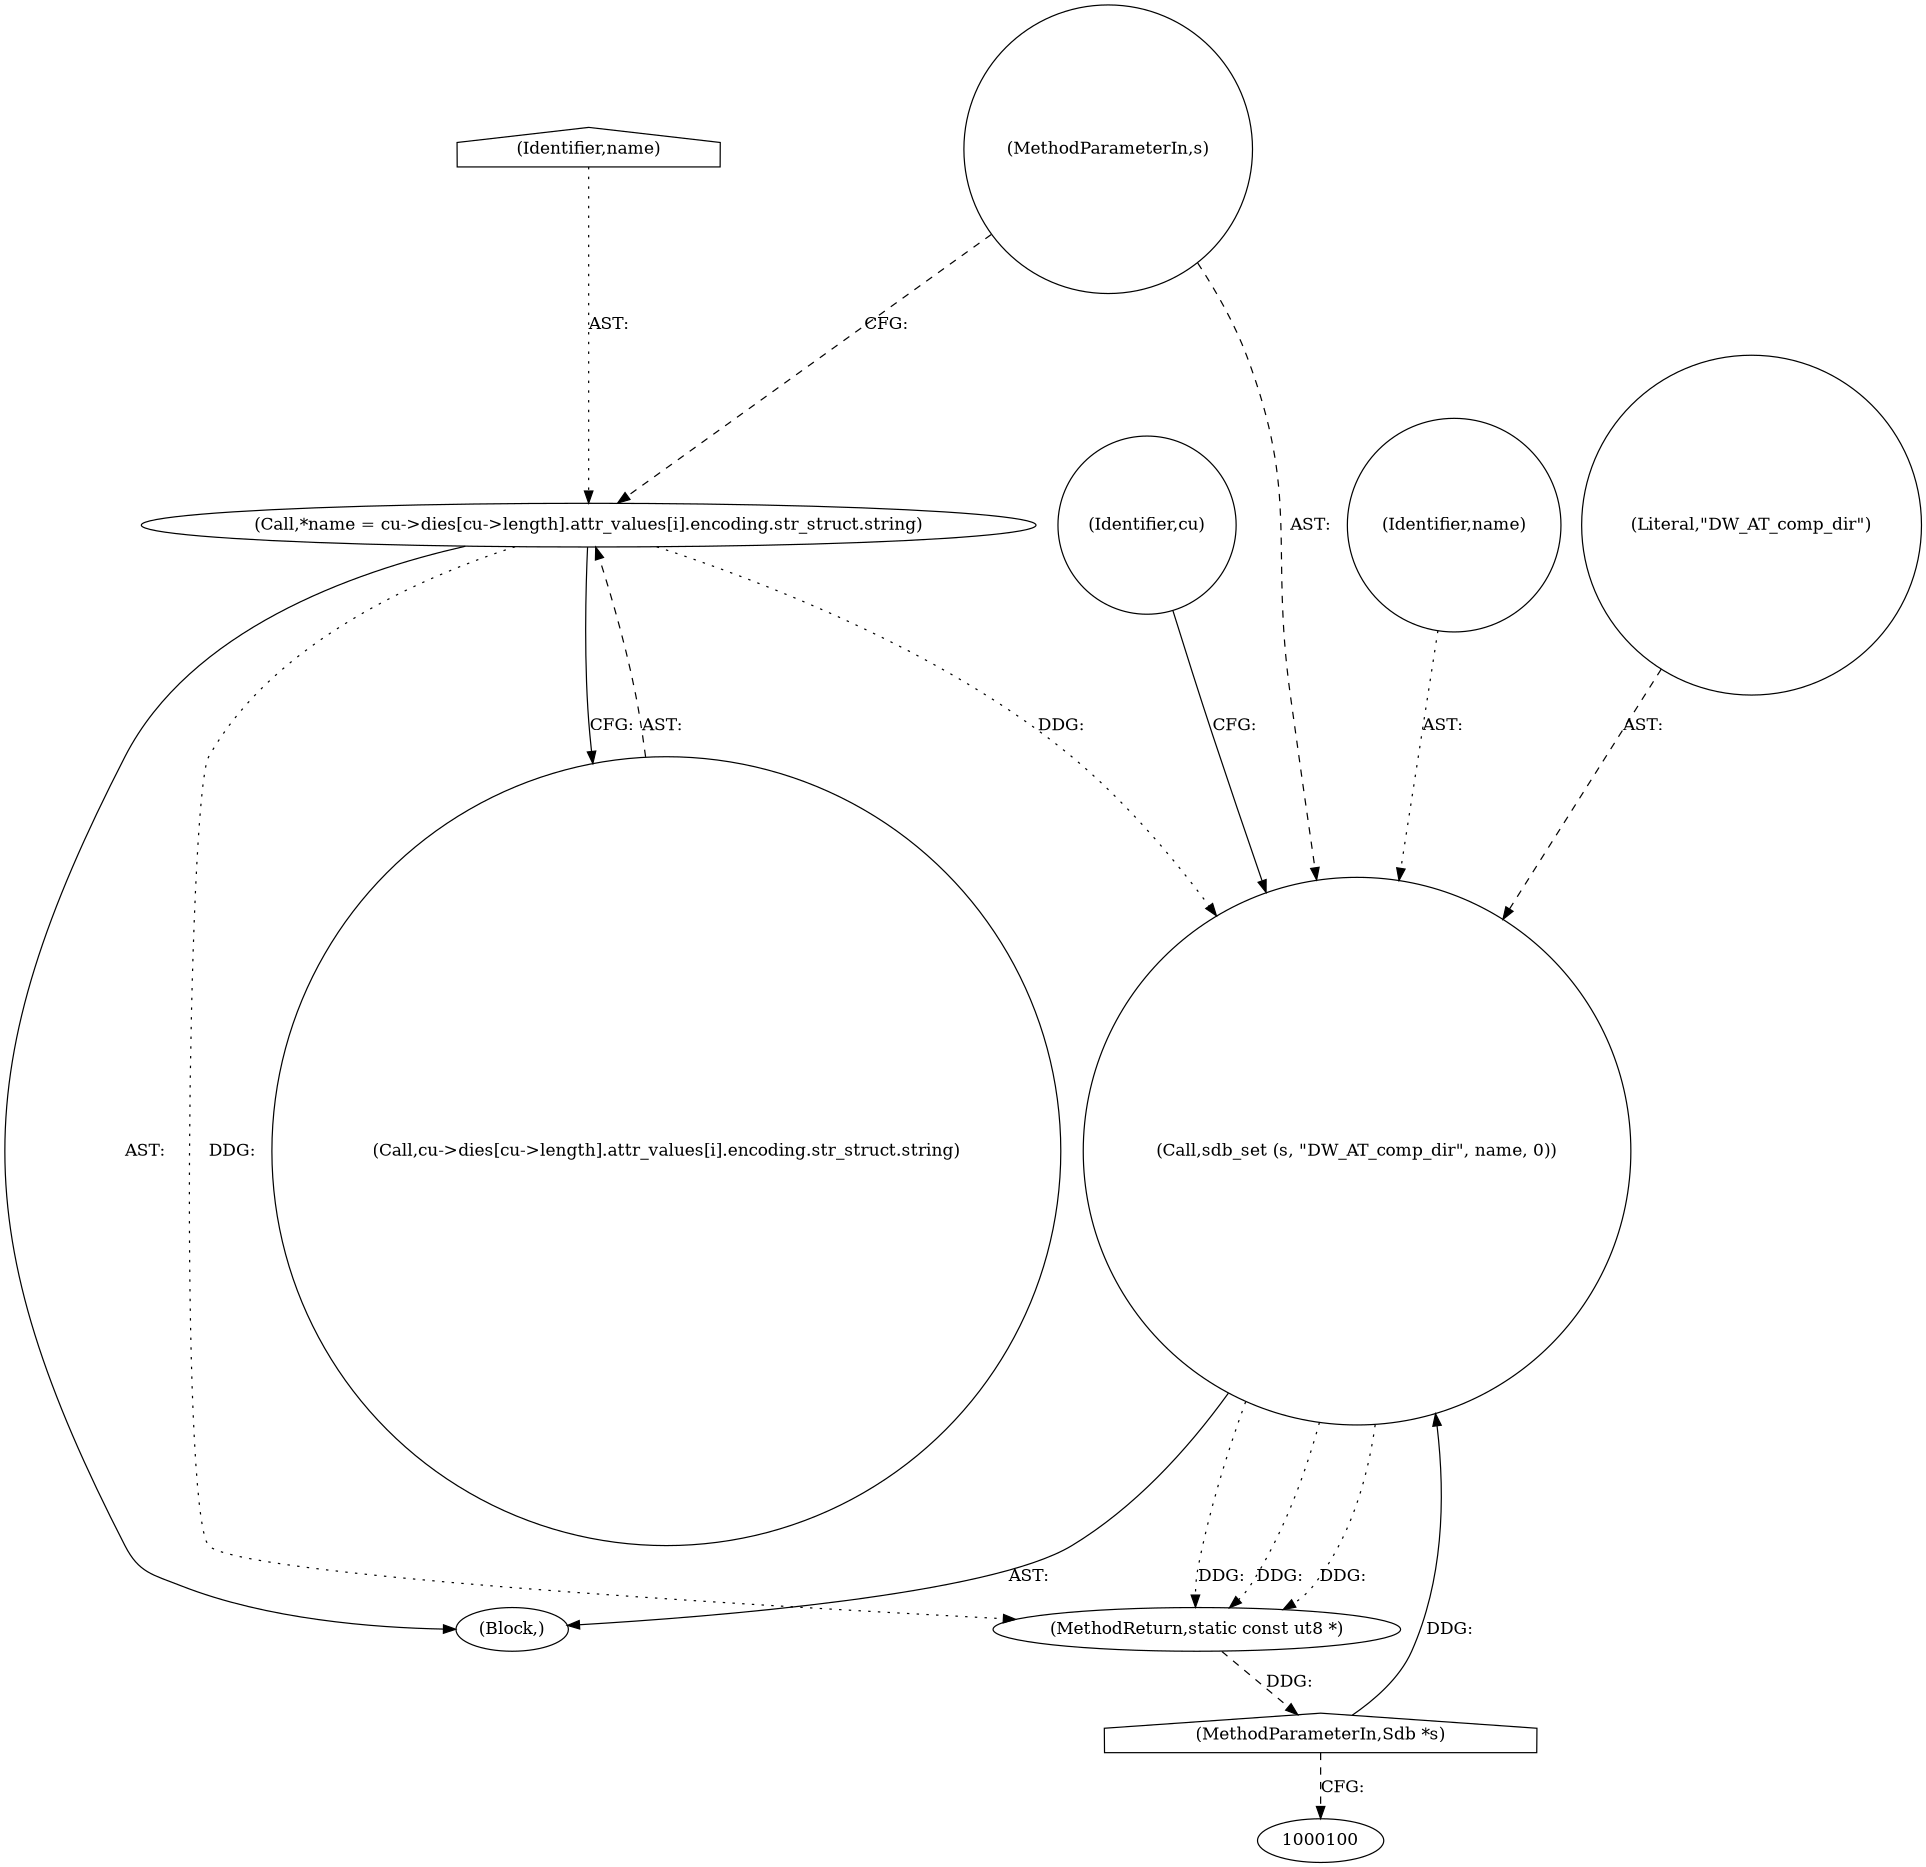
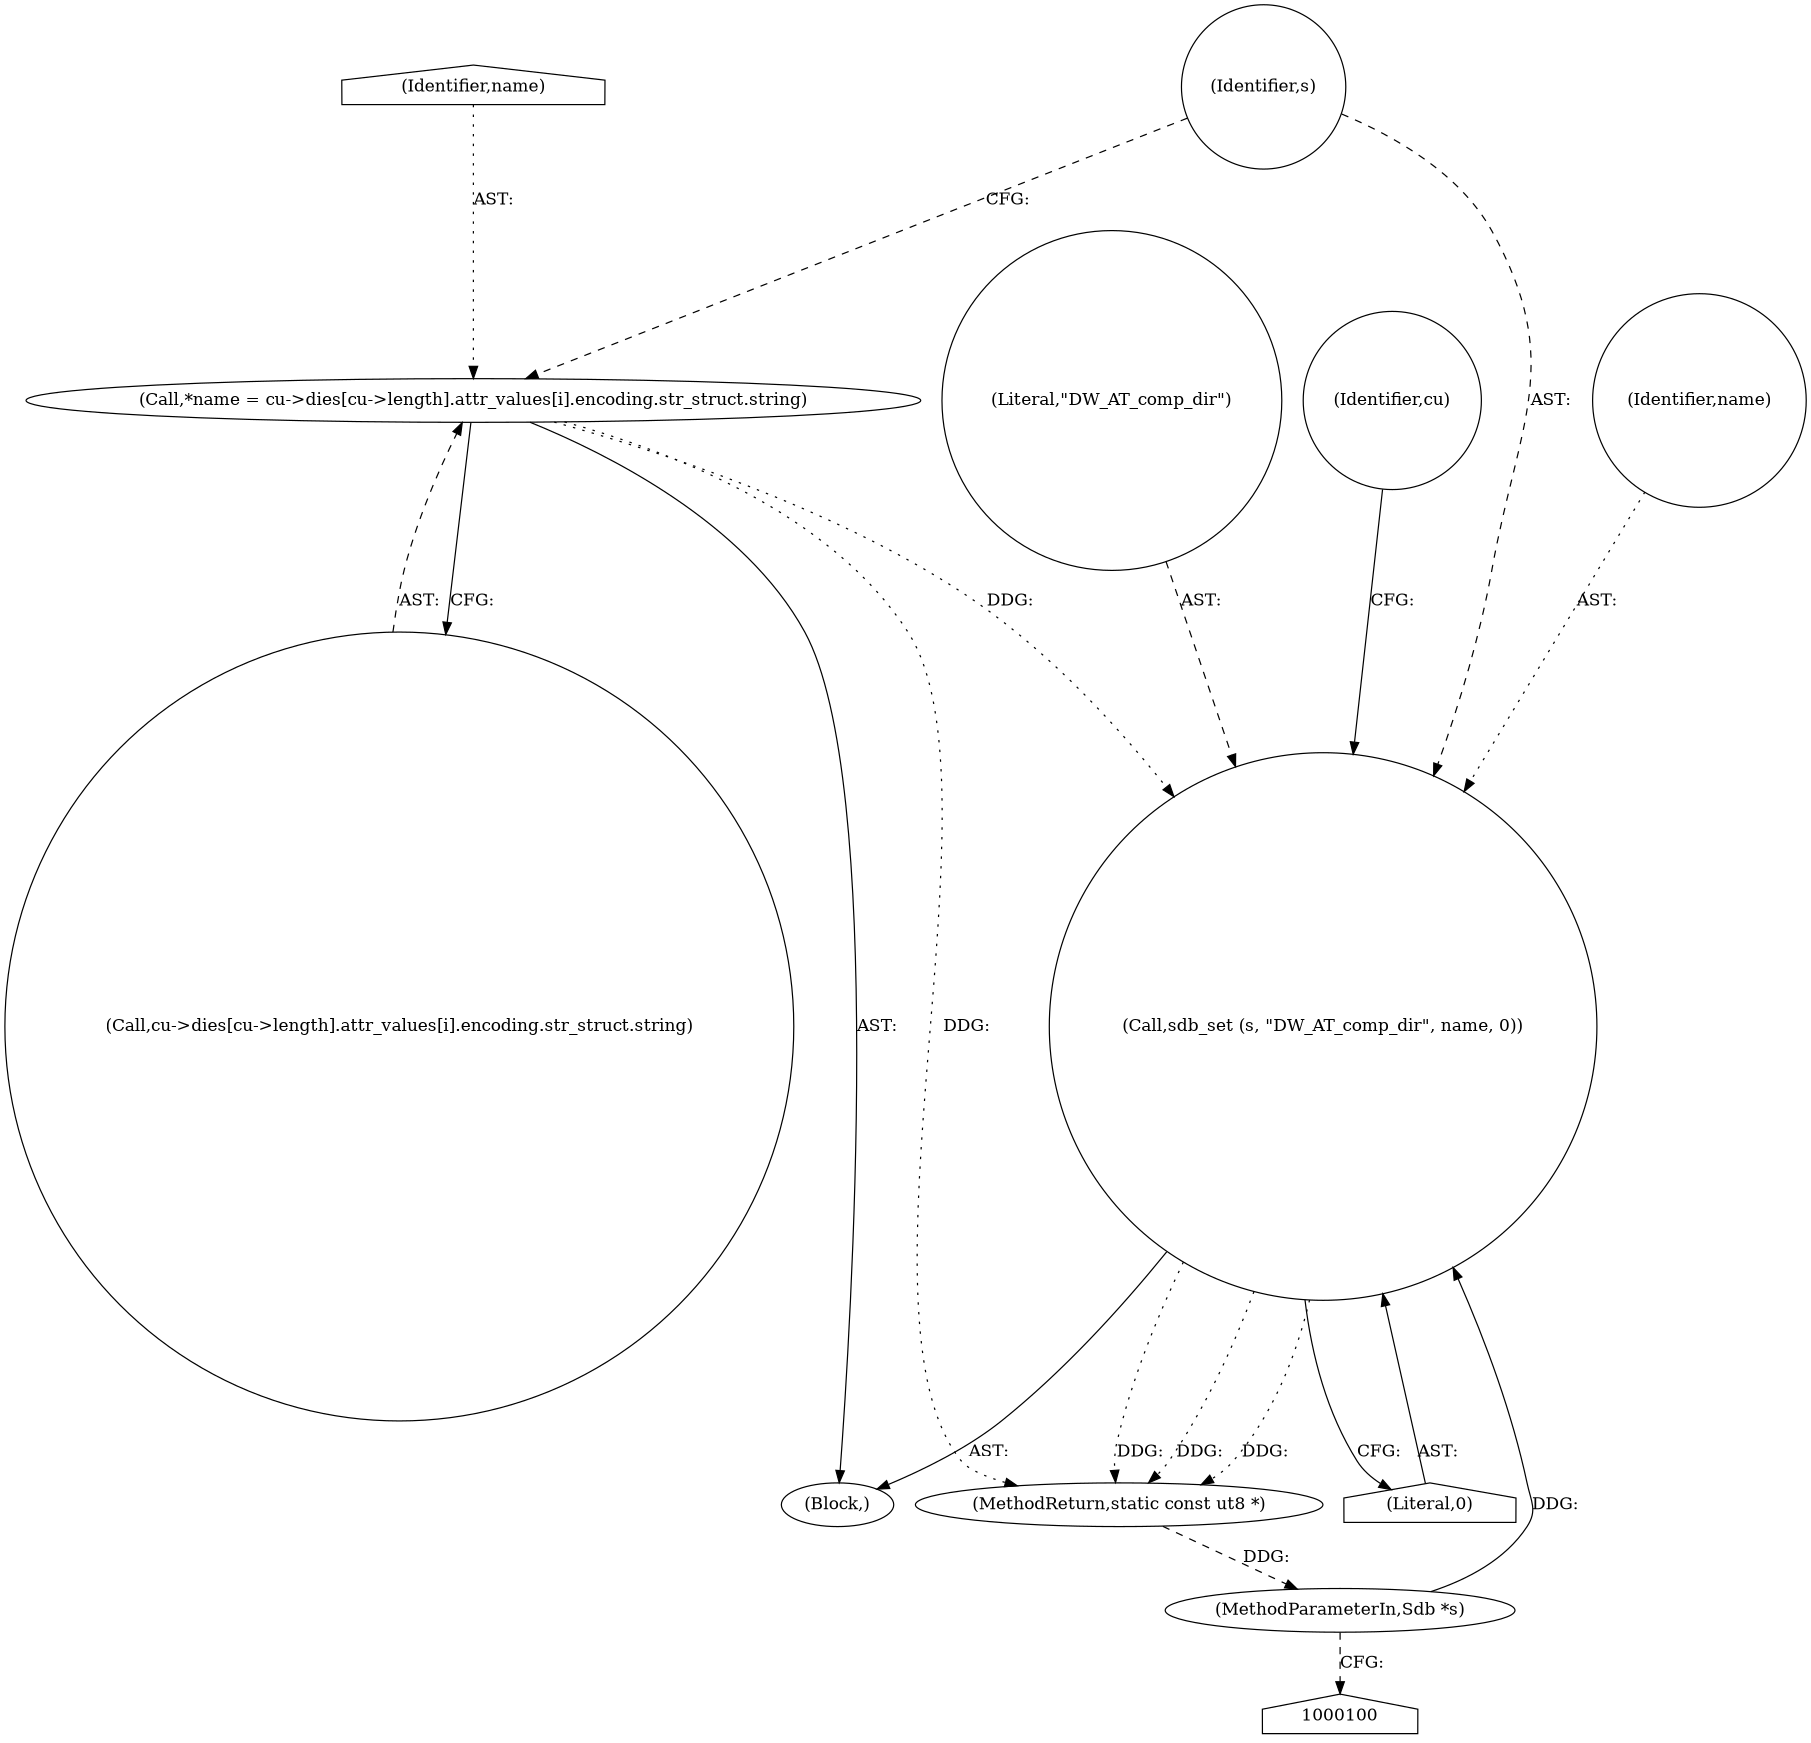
(1108, 149) -> (1264, 87)
none -> (1430, 1505)
(1321, 1735) -> (1340, 1610)
(1321, 1841) -> (1340, 1716)
